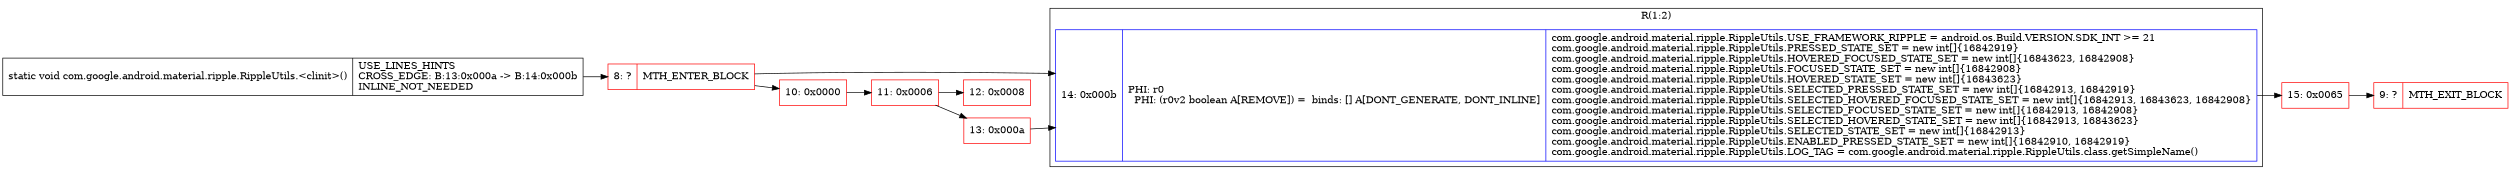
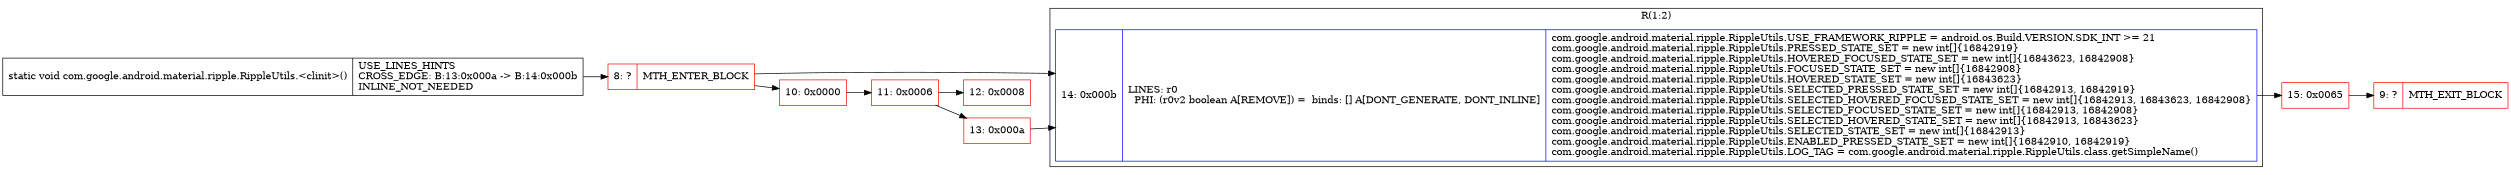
(1148, 90) -> (1154, 90)
